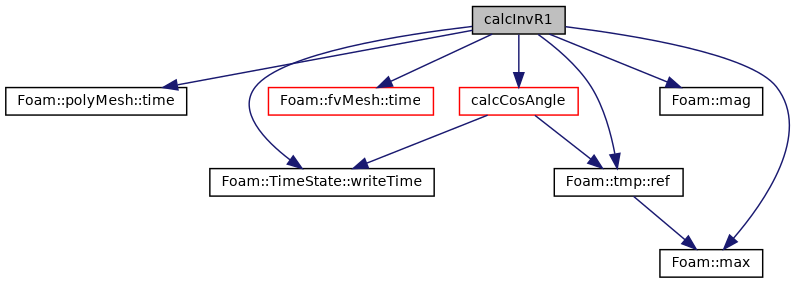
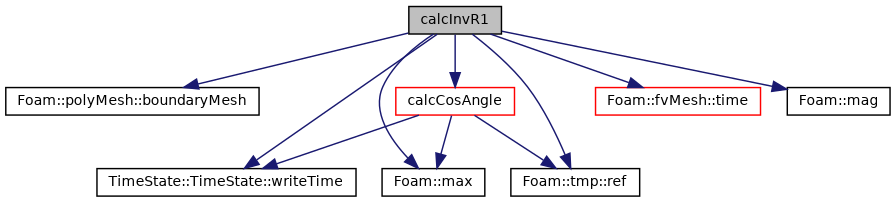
(96, 101) -> (132, 101)
(322, 182) -> (226, 182)
(659, 218) -> (446, 135)
